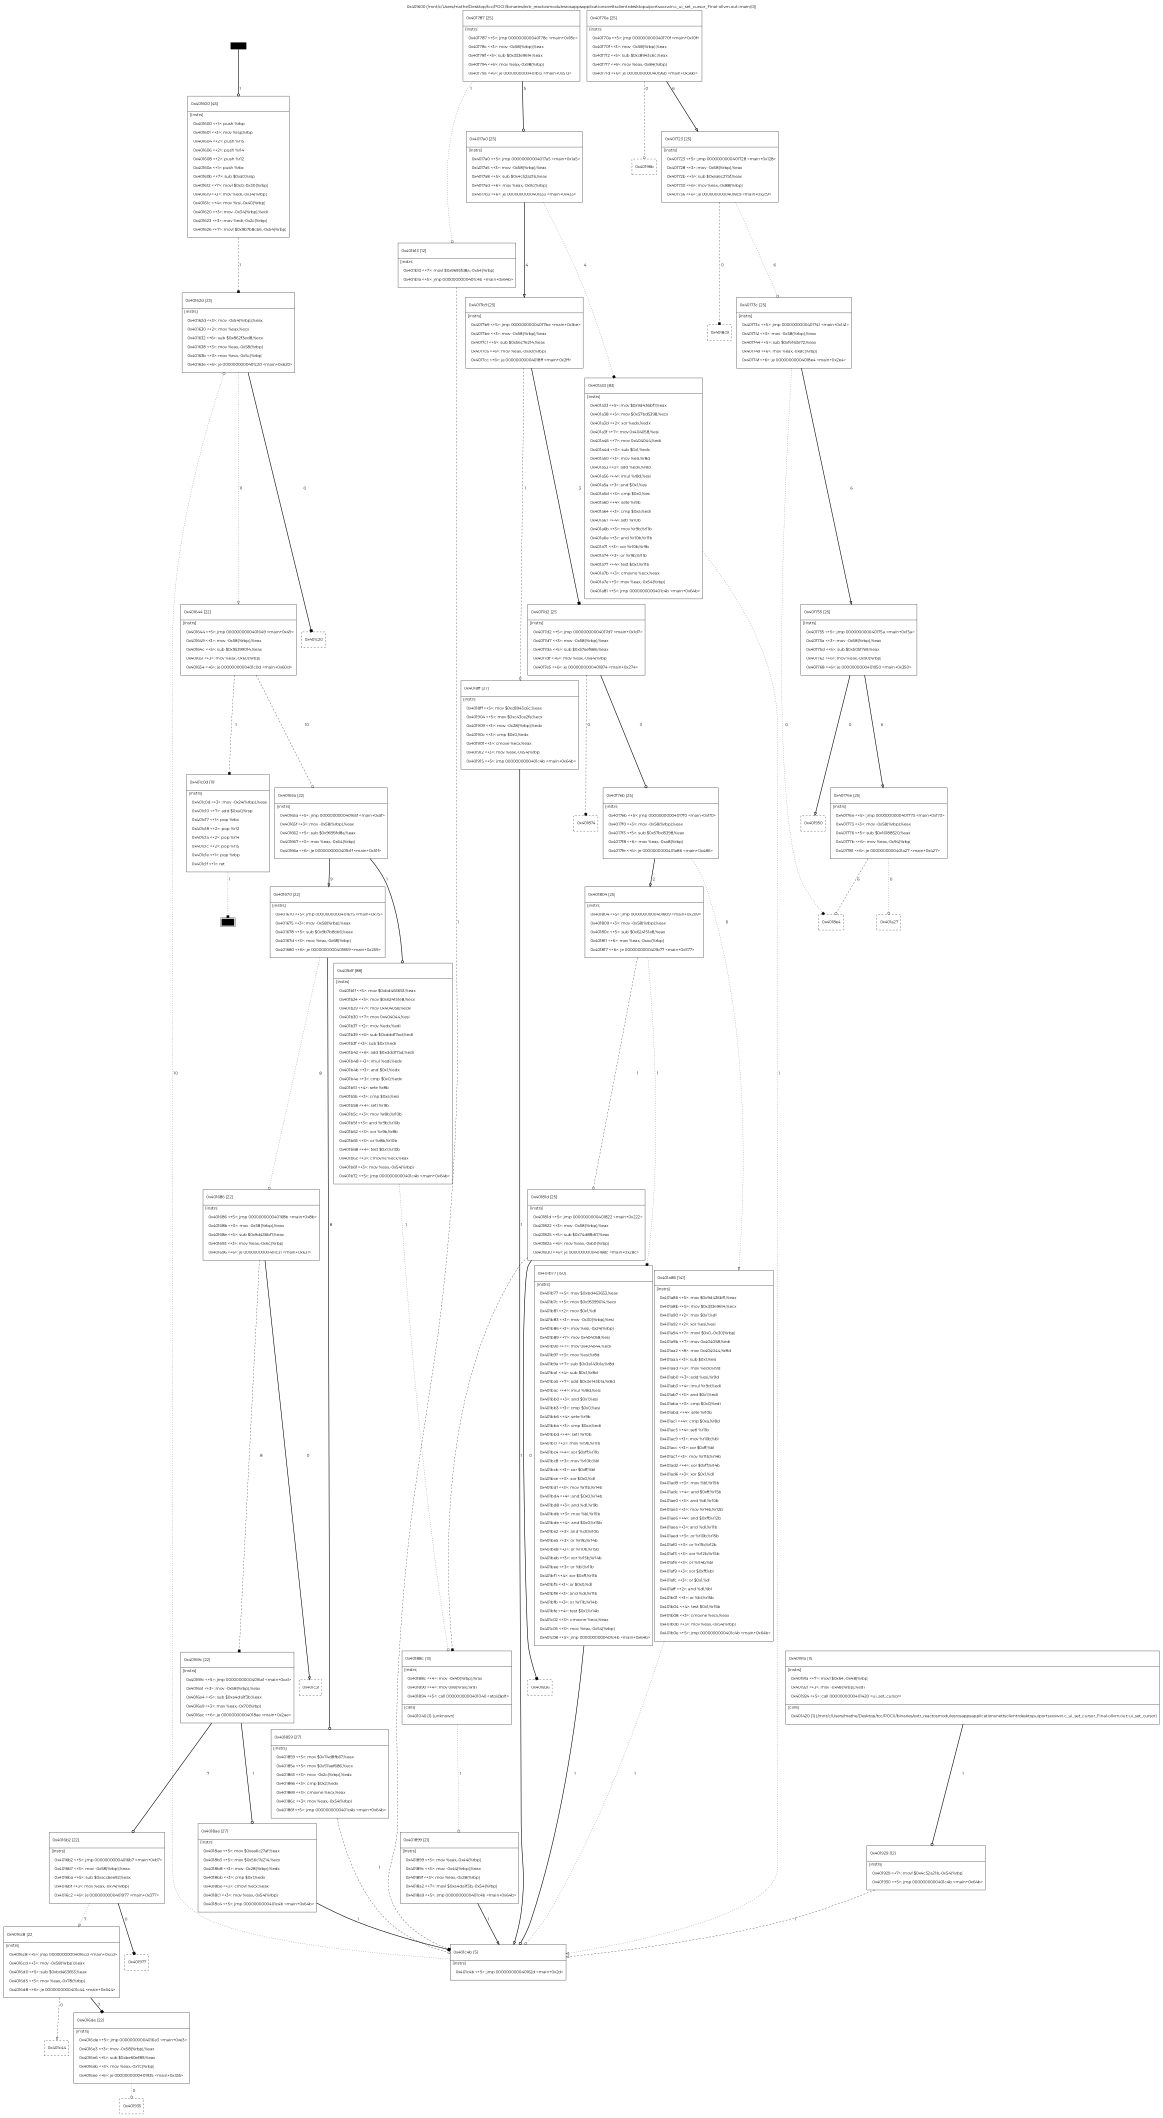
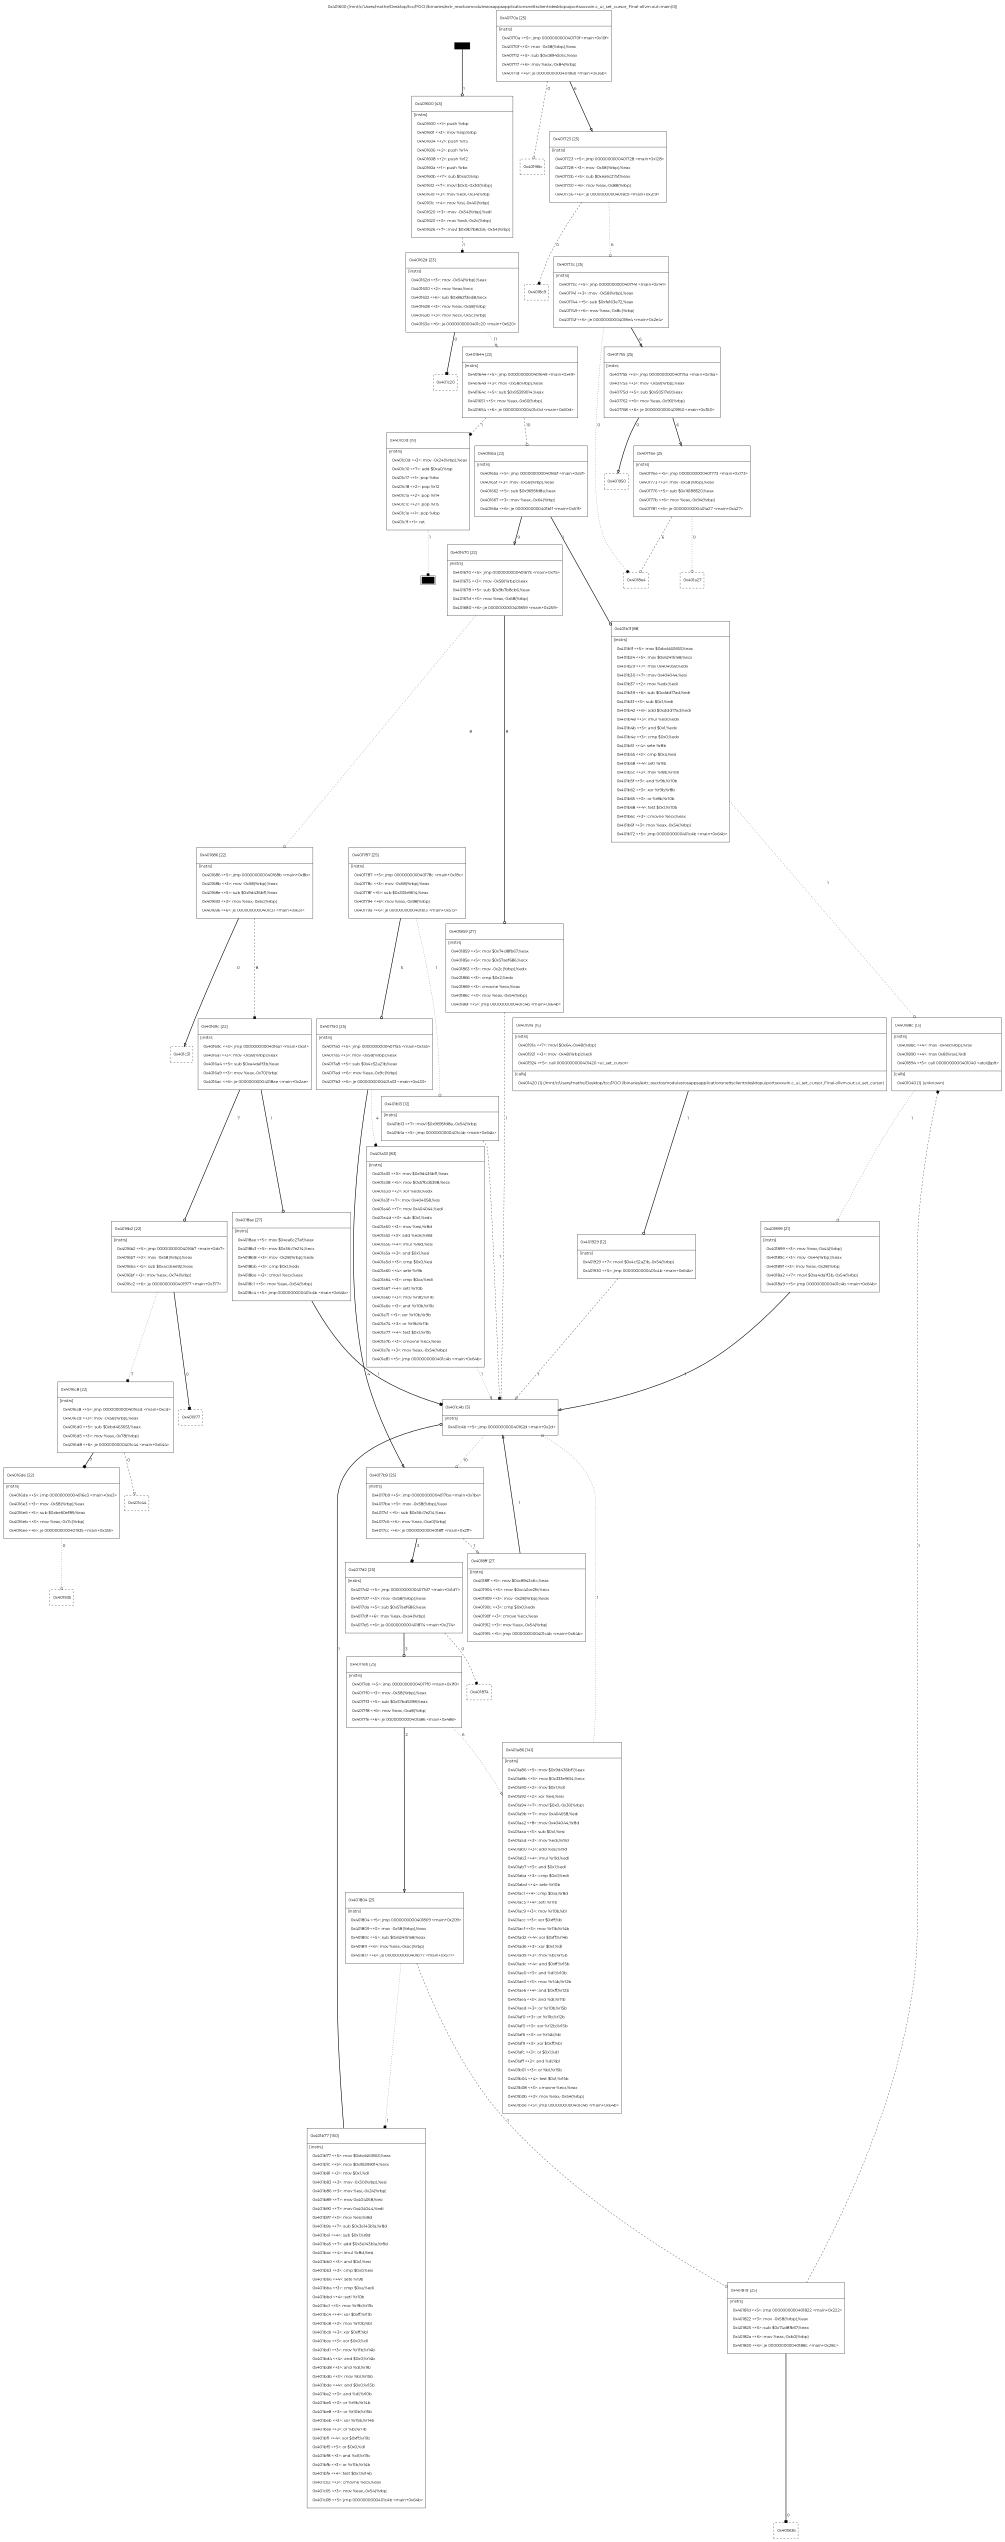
(173, 1275) -> (471, 1451)
(85, 1914) -> (143, 1336)
